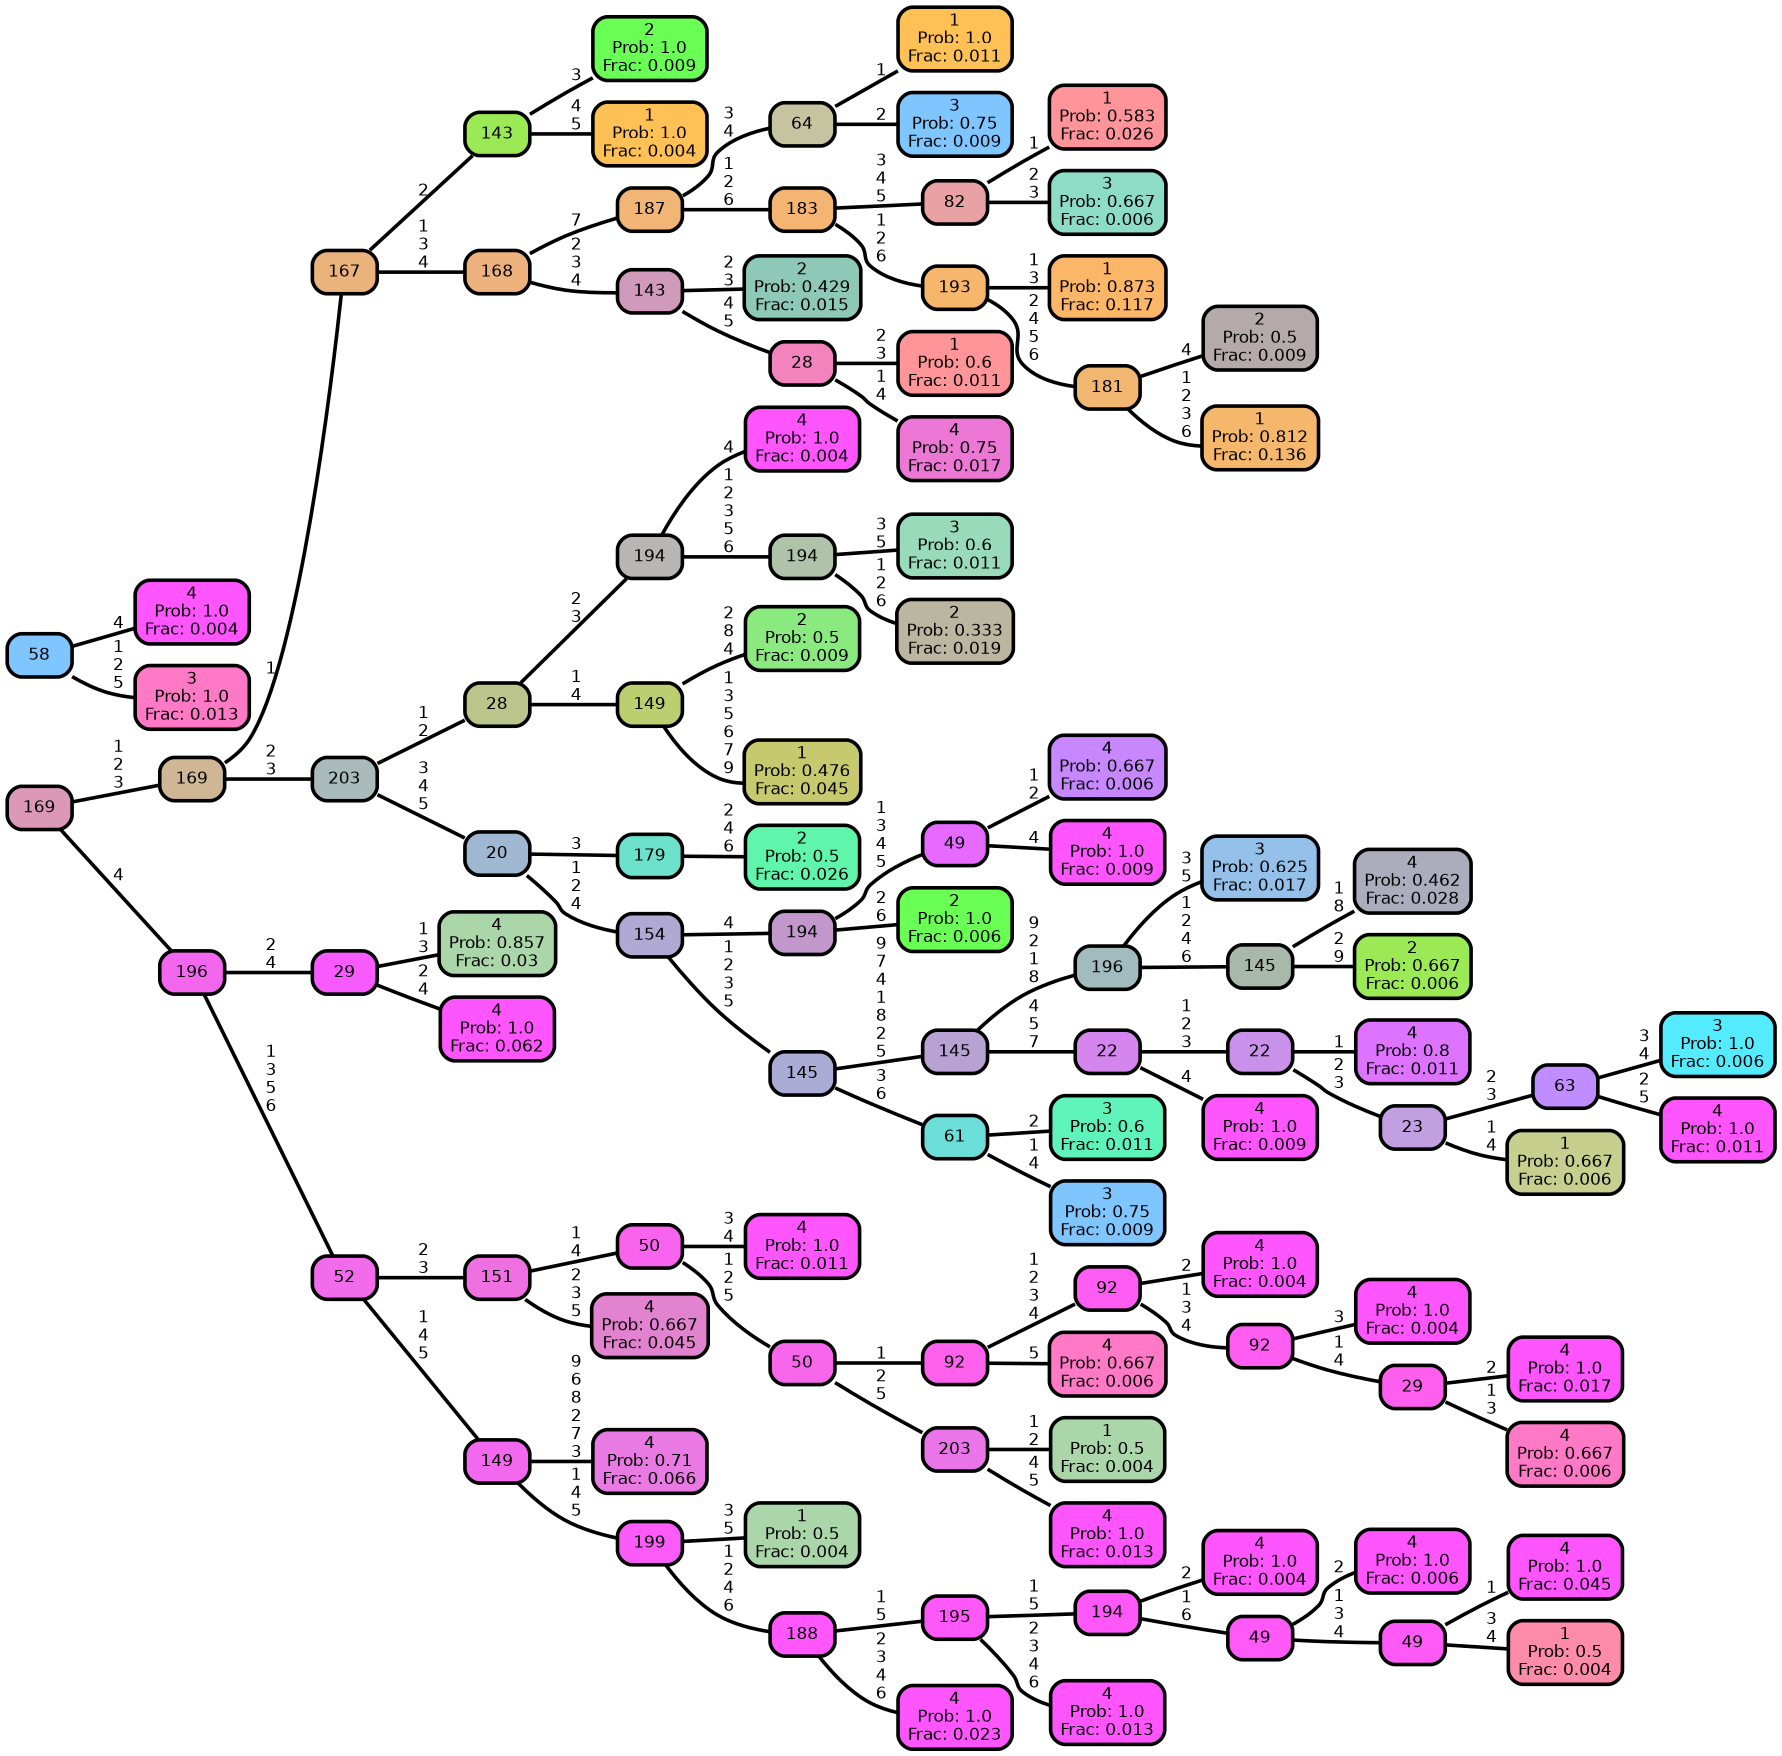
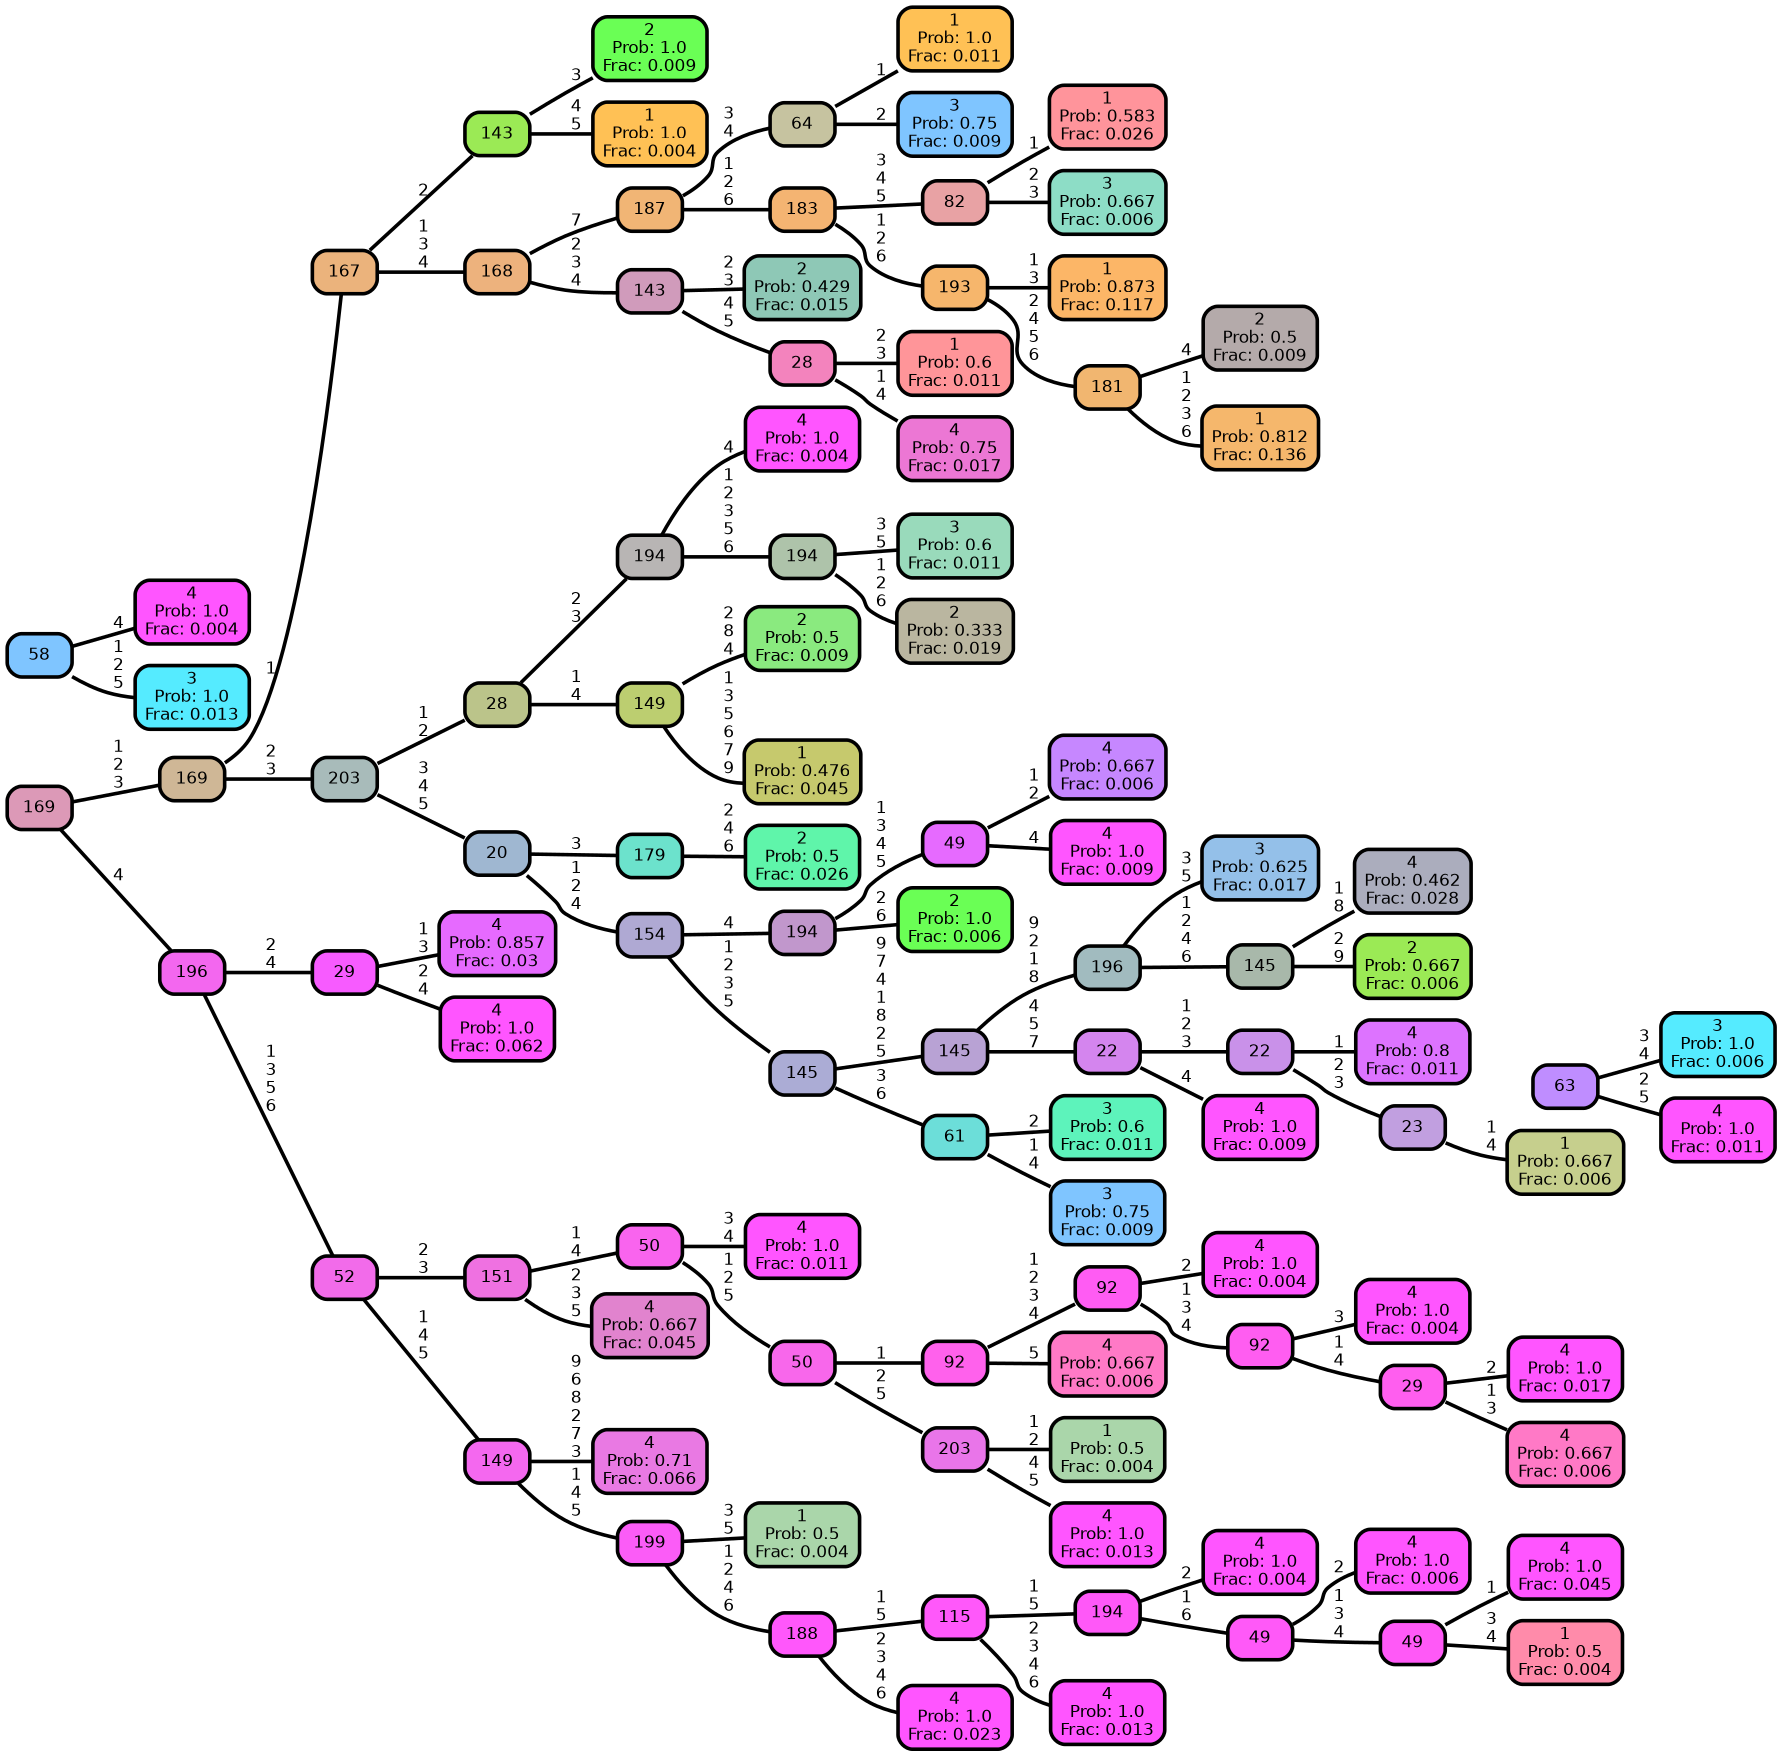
(192, 697) -> (192, 697)
(497, 944) -> (497, 944)
(1489, 1107) -> none
(955, 1618) -> (955, 1618)
